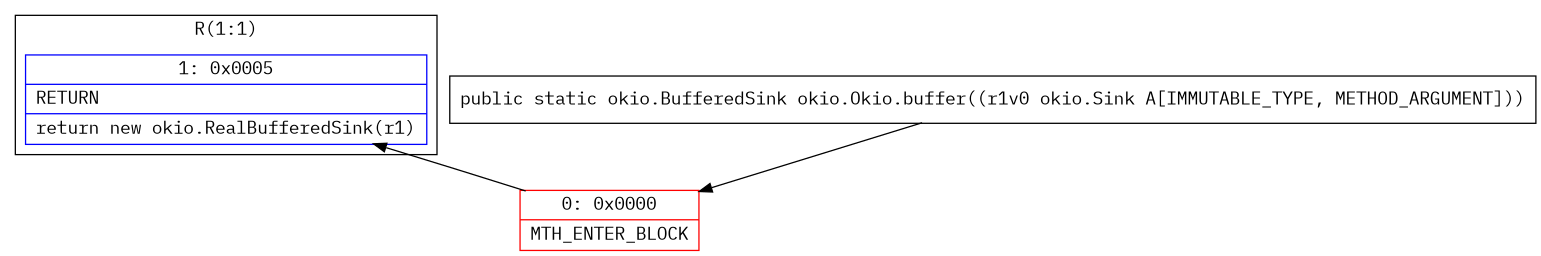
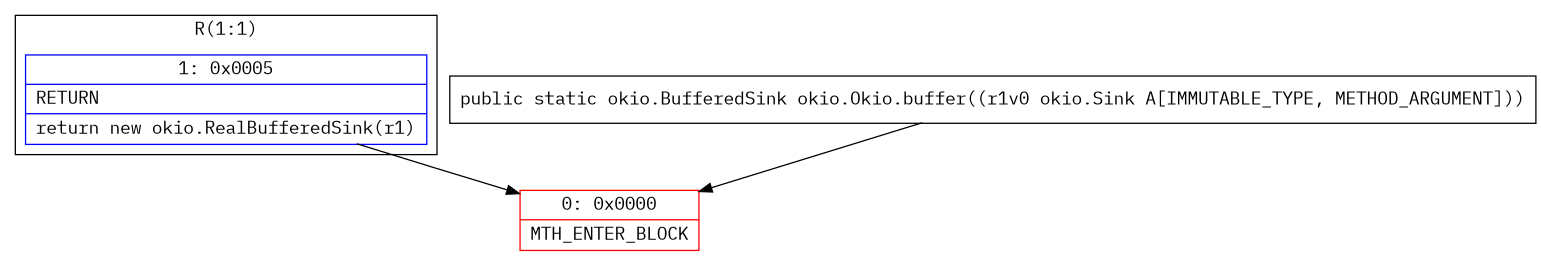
(456, 169) -> (432, 167)
